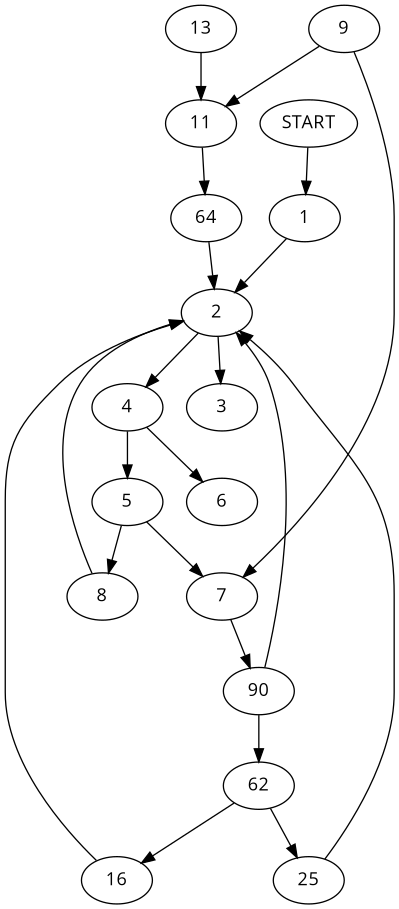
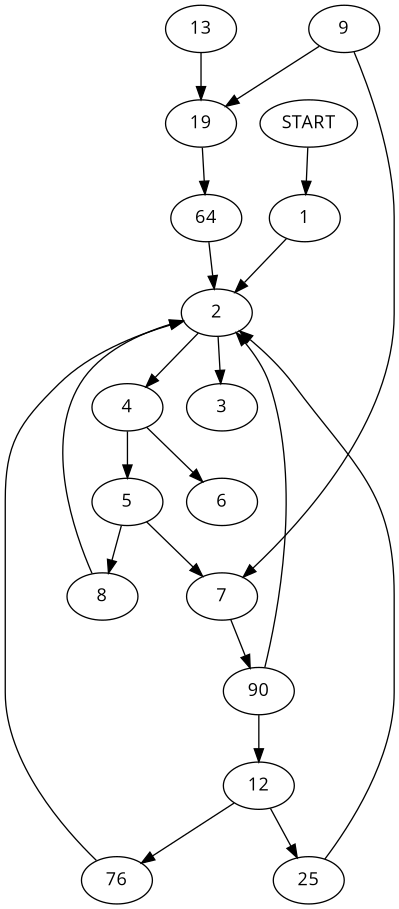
(201, 124) -> (201, 124)
(259, 786) -> (259, 786)
(117, 880) -> (117, 880)
